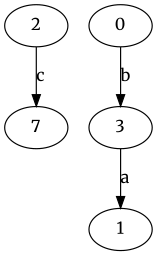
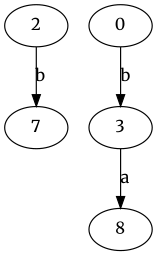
(40, 77) -> (40, 77)
(121, 229) -> (121, 229)
